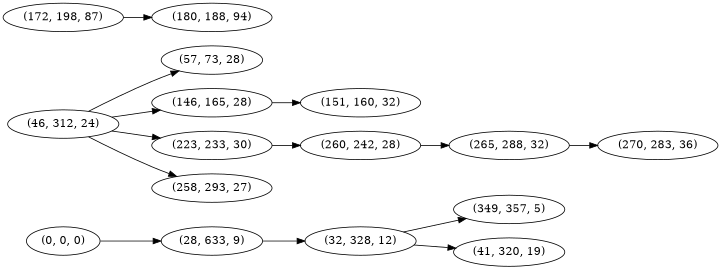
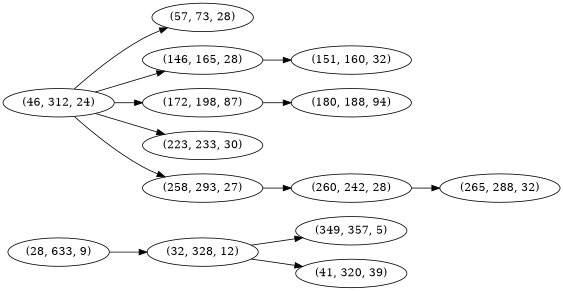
none -> (124, 103)
(282, 145) -> (273, 188)
(658, 145) -> none
(63, 241) -> none
(509, 252) -> (351, 273)
